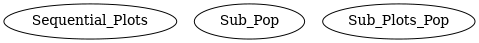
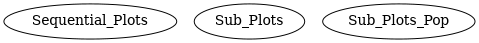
(249, 21) -> (249, 21)
